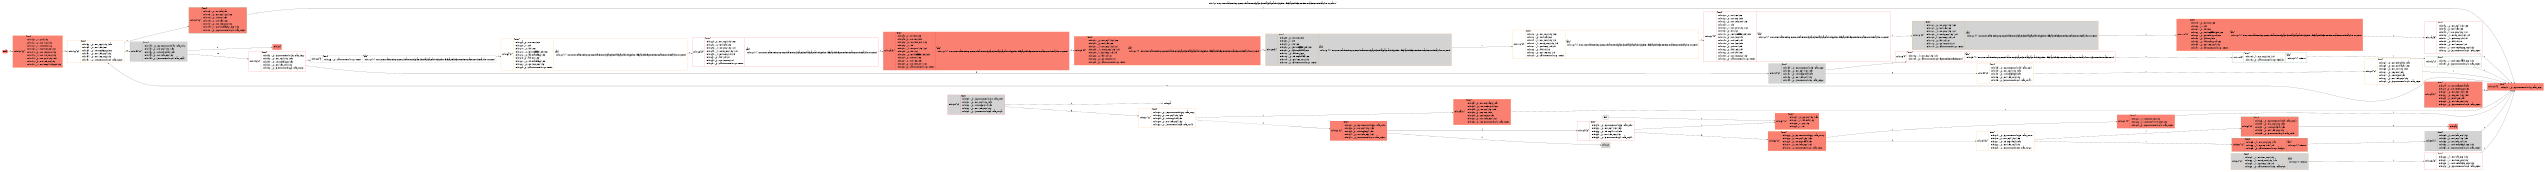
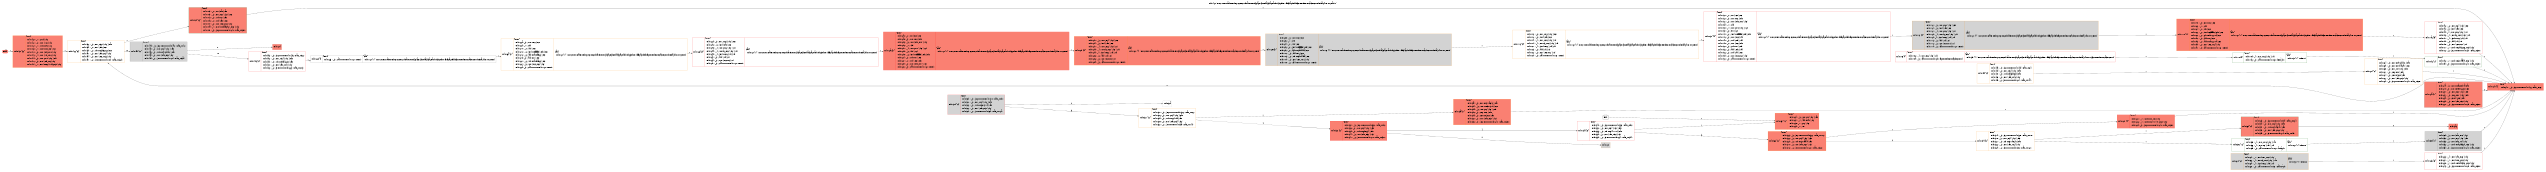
(1797, 74) -> none
(2270, 145) -> (2270, 145)
